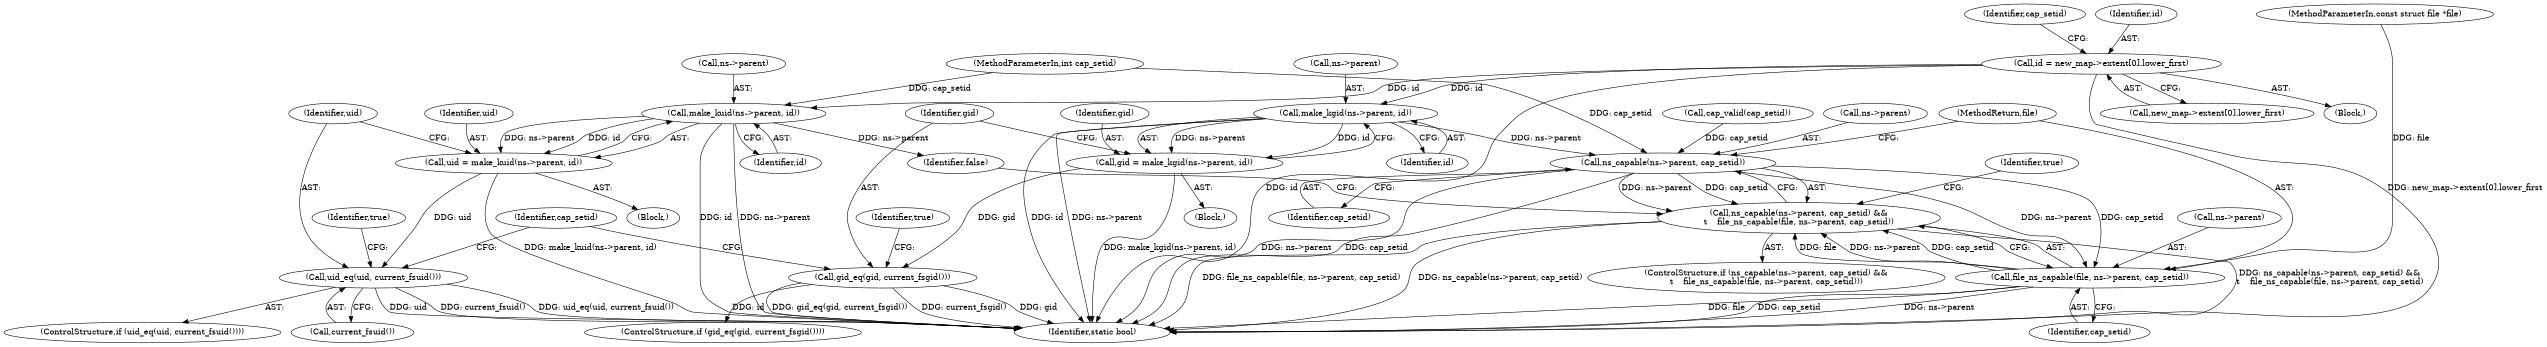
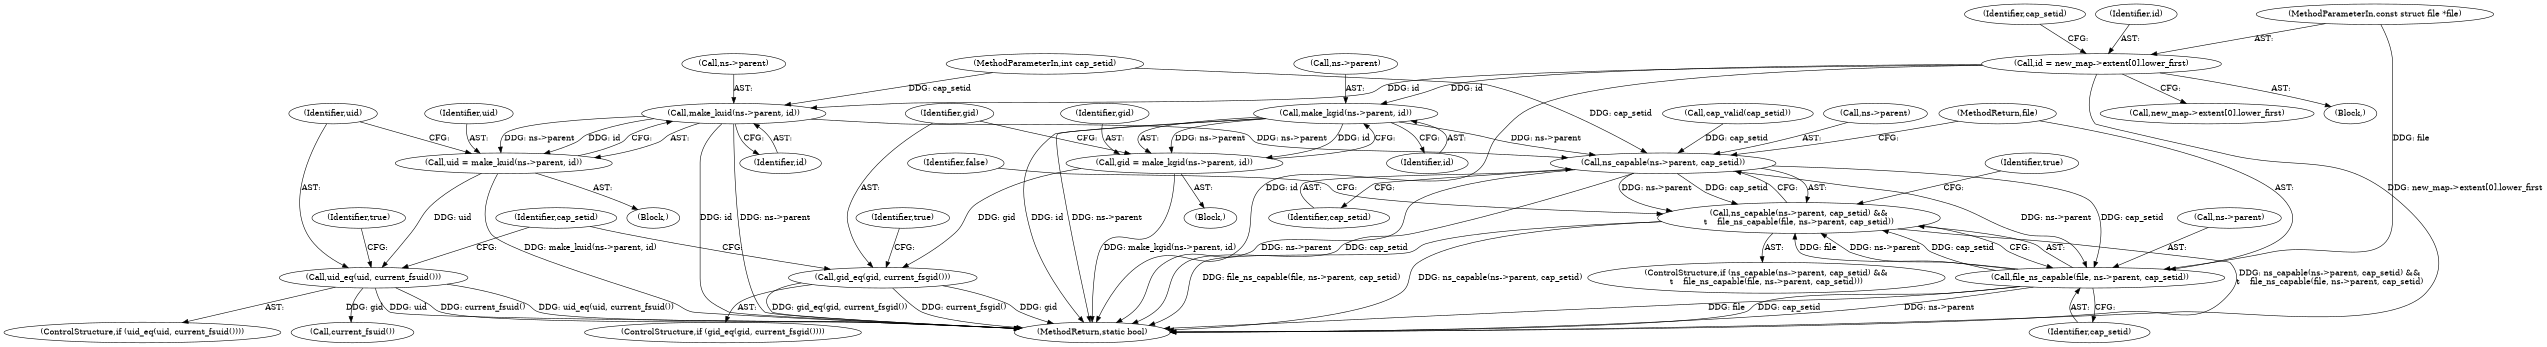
(2128, 96) -> (2241, 39)
(846, 139) -> (1208, 129)
(326, 306) -> none
(365, 308) -> (365, 308)
(749, 308) -> (749, 308)
(1092, 332) -> (1092, 332)
